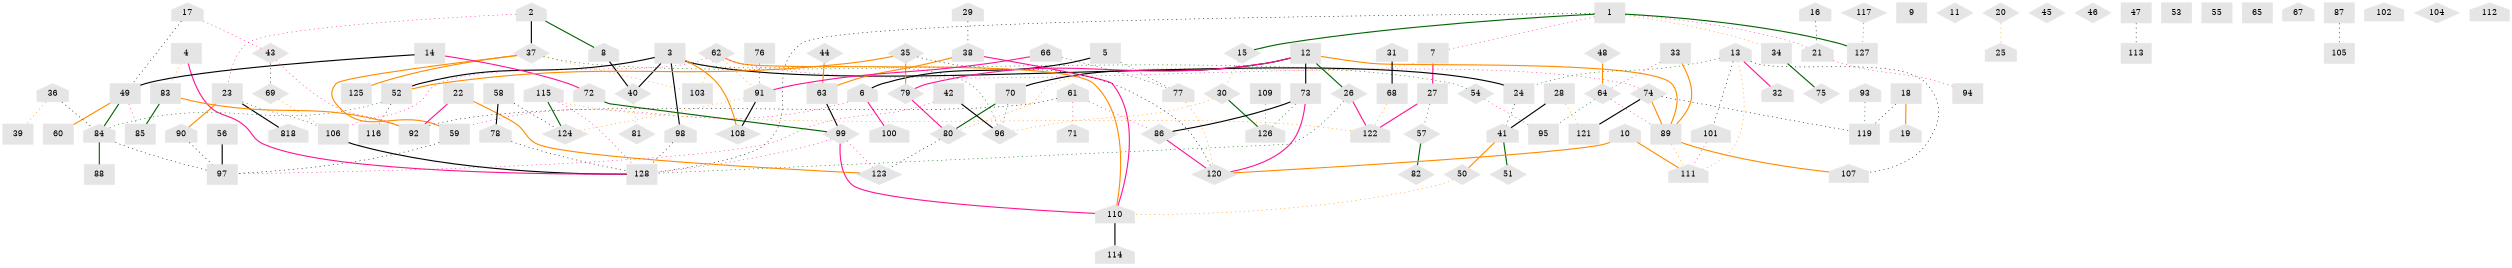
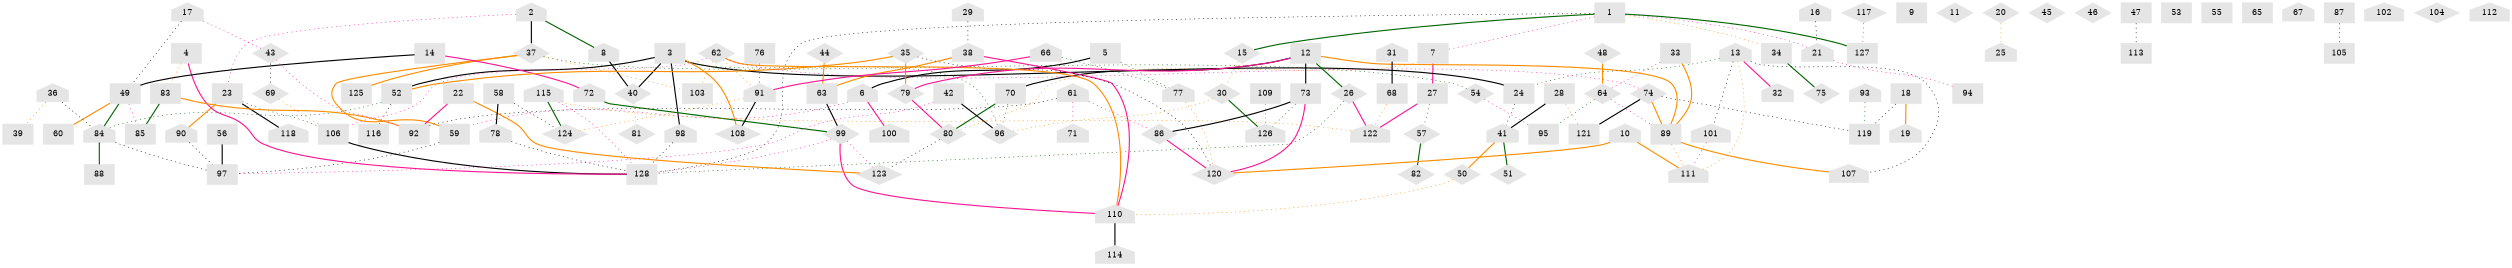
(288, 134) -> (288, 134)
